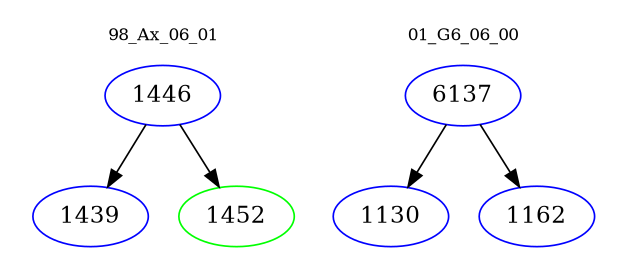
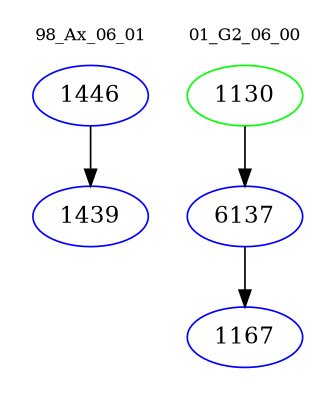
(464, 36) -> (245, 36)
(432, 148) -> (245, 148)
(237, 216) -> none
(391, 216) -> (245, 96)
(537, 216) -> (245, 337)
